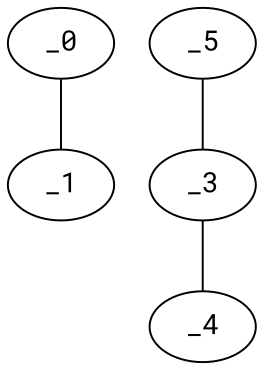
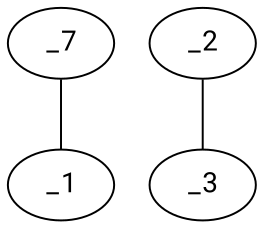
(61, 43) -> (61, 43)
(203, 43) -> (203, 43)
(203, 327) -> none
